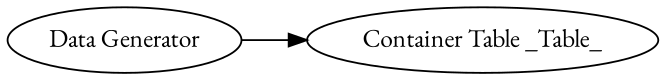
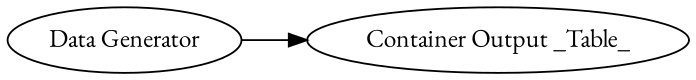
(483, 40) -> (498, 40)
